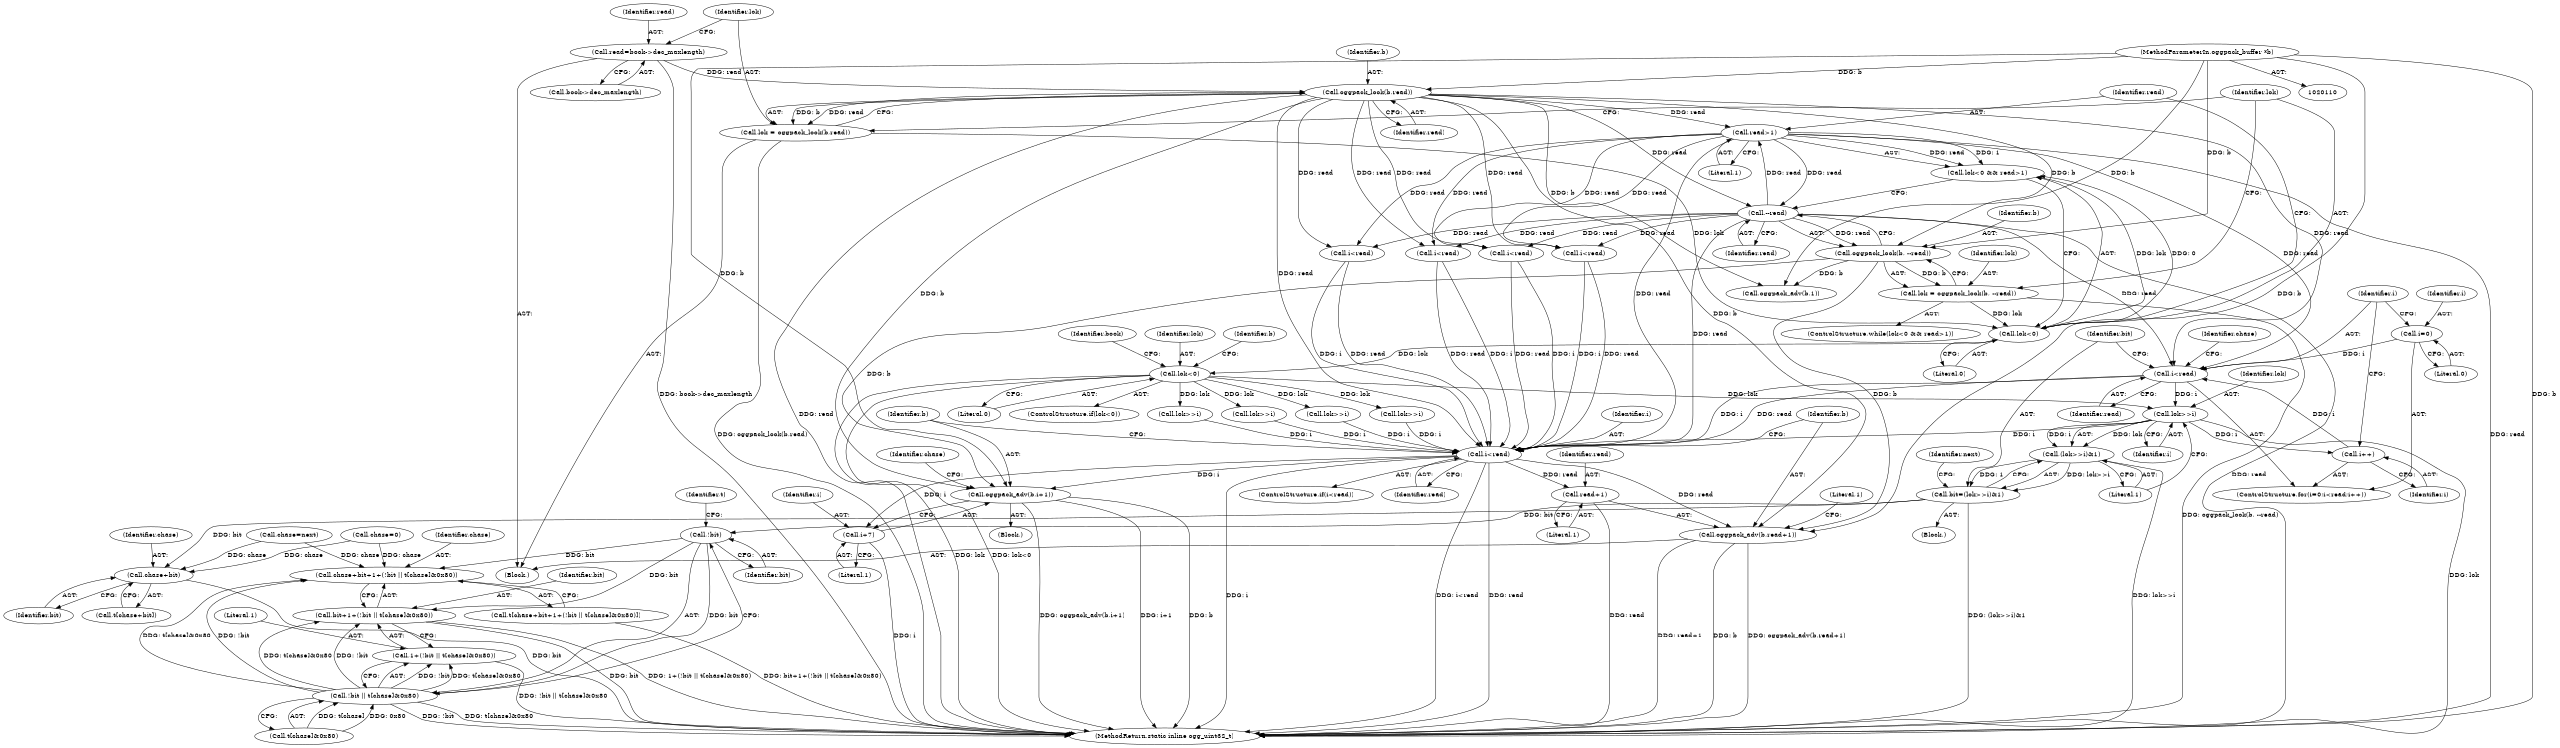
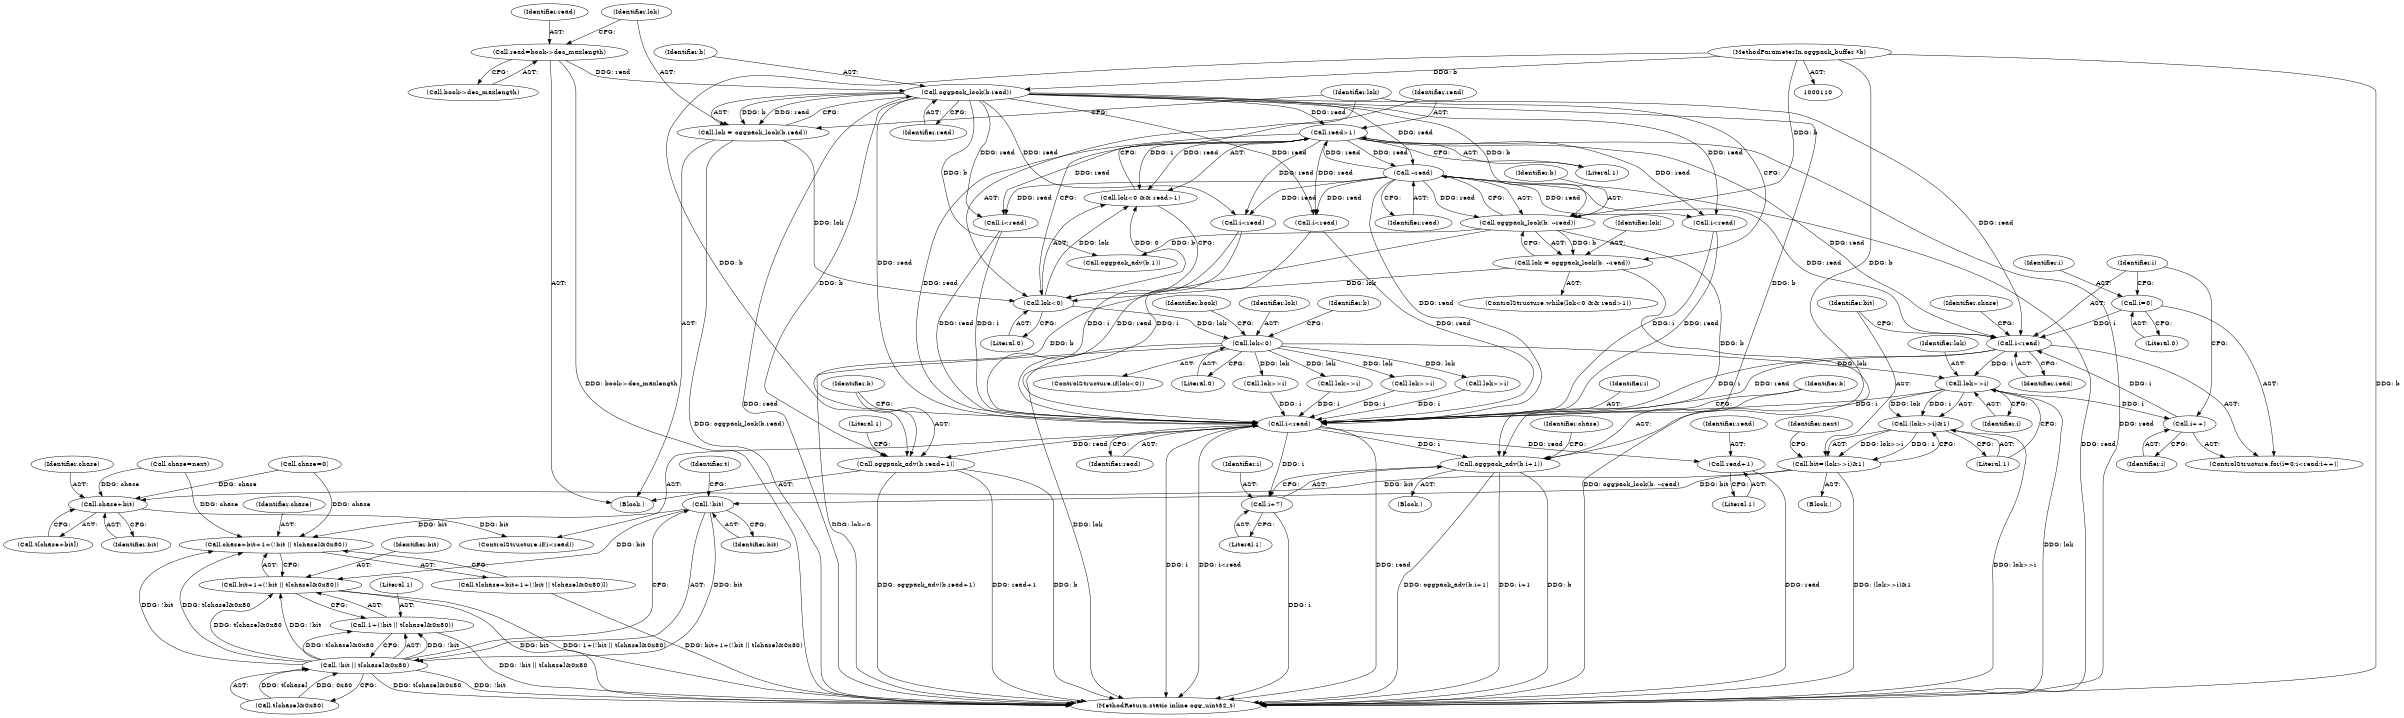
(2323, 92) -> (1818, 92)
(2045, 193) -> none
(1875, 194) -> (1190, 144)
(1661, 514) -> none
(616, 697) -> (323, 515)
